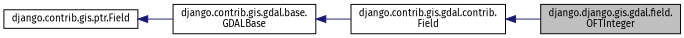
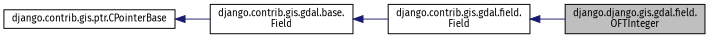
(71, 19) -> (89, 19)
(244, 19) -> (282, 19)
(428, 19) -> (459, 19)
